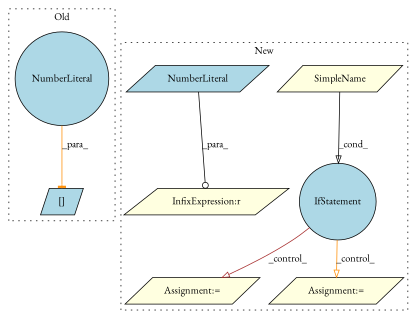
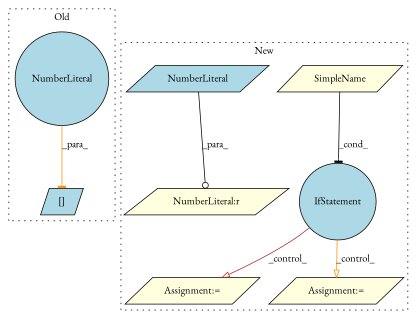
(339, 126) -> (339, 126)
(206, 202) -> (206, 202)
